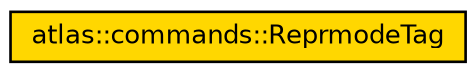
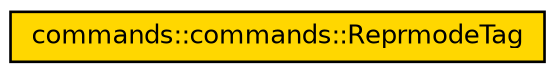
(238, 37) -> (278, 37)
